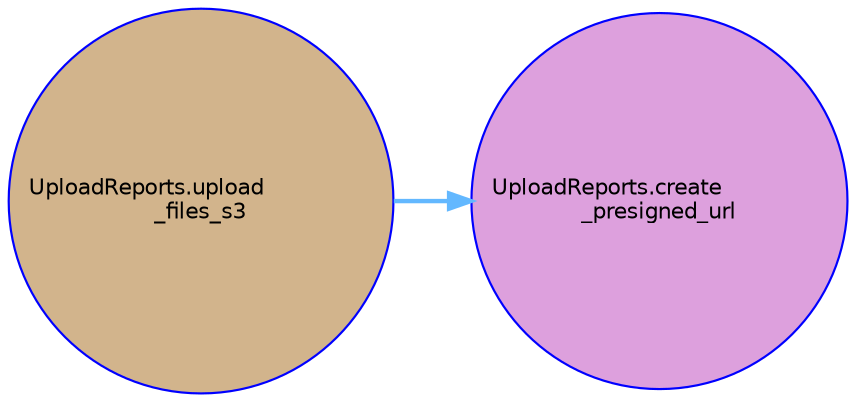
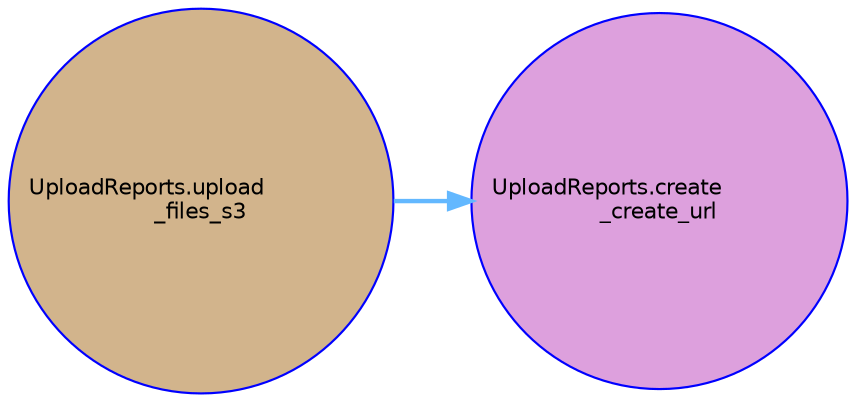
(659, 201) -> (659, 201)
